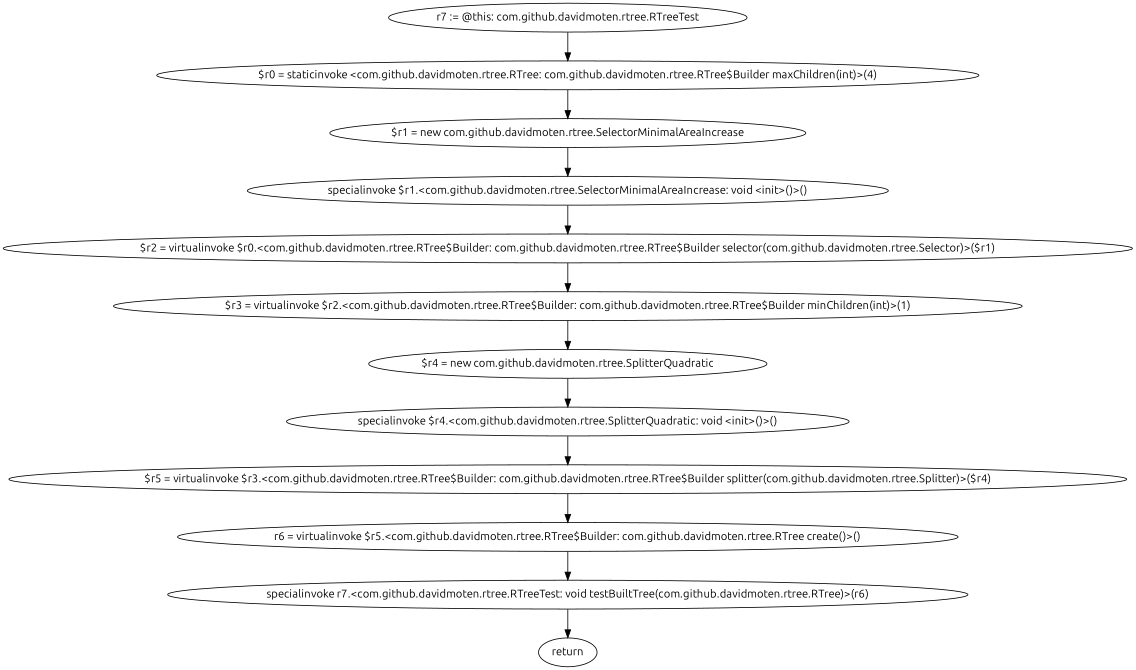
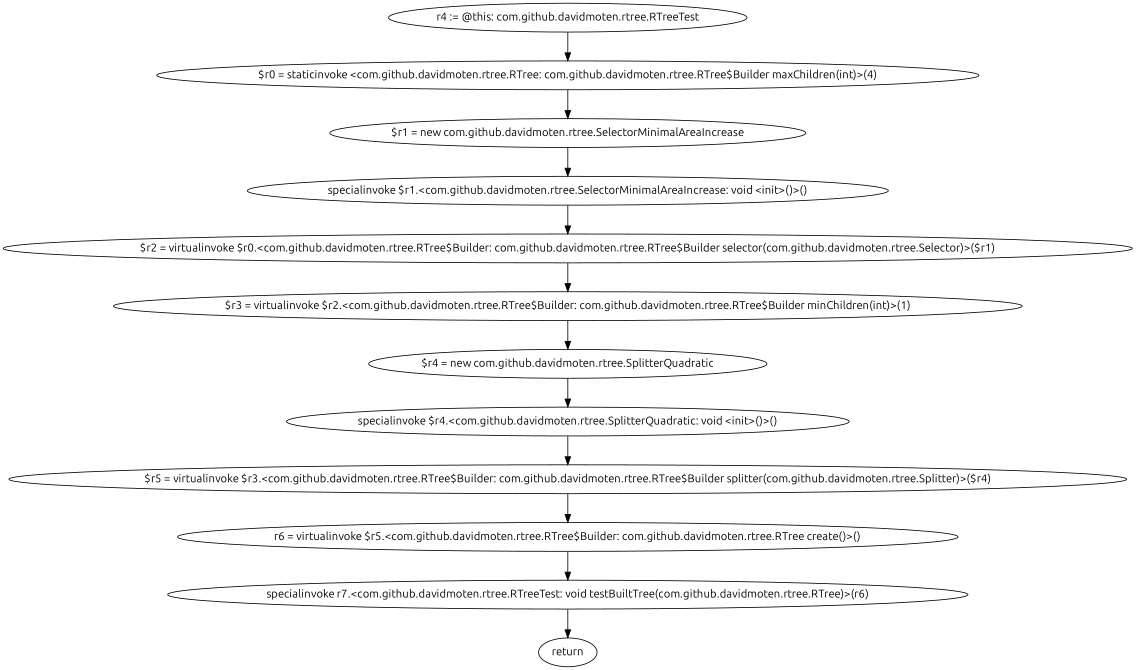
(568, 18) -> (568, 18)
